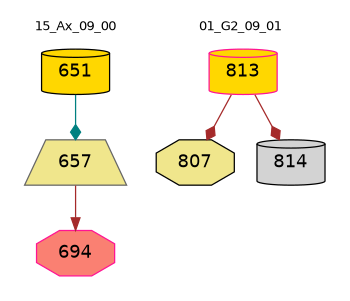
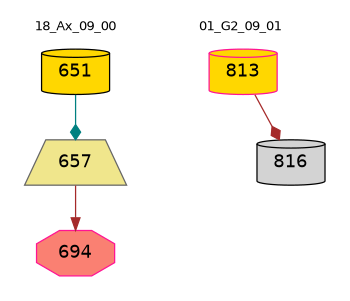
(76, 27) -> (76, 27)
(195, 163) -> none
(291, 163) -> (291, 163)
